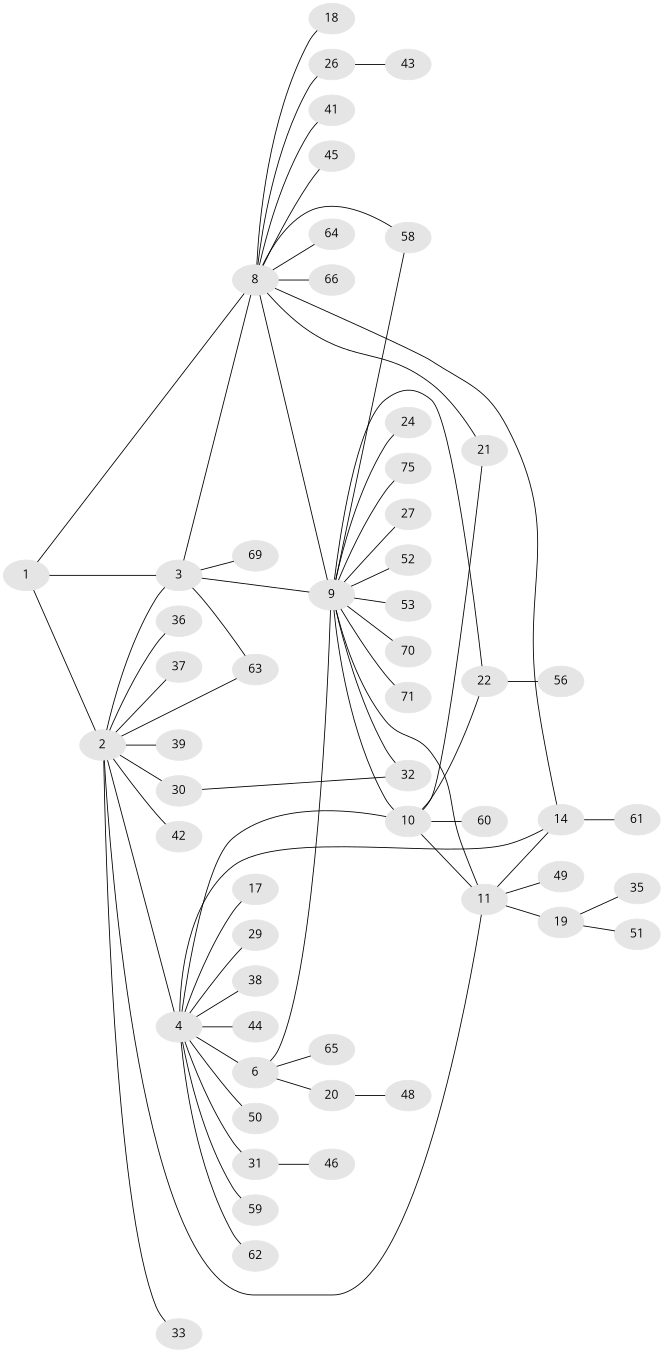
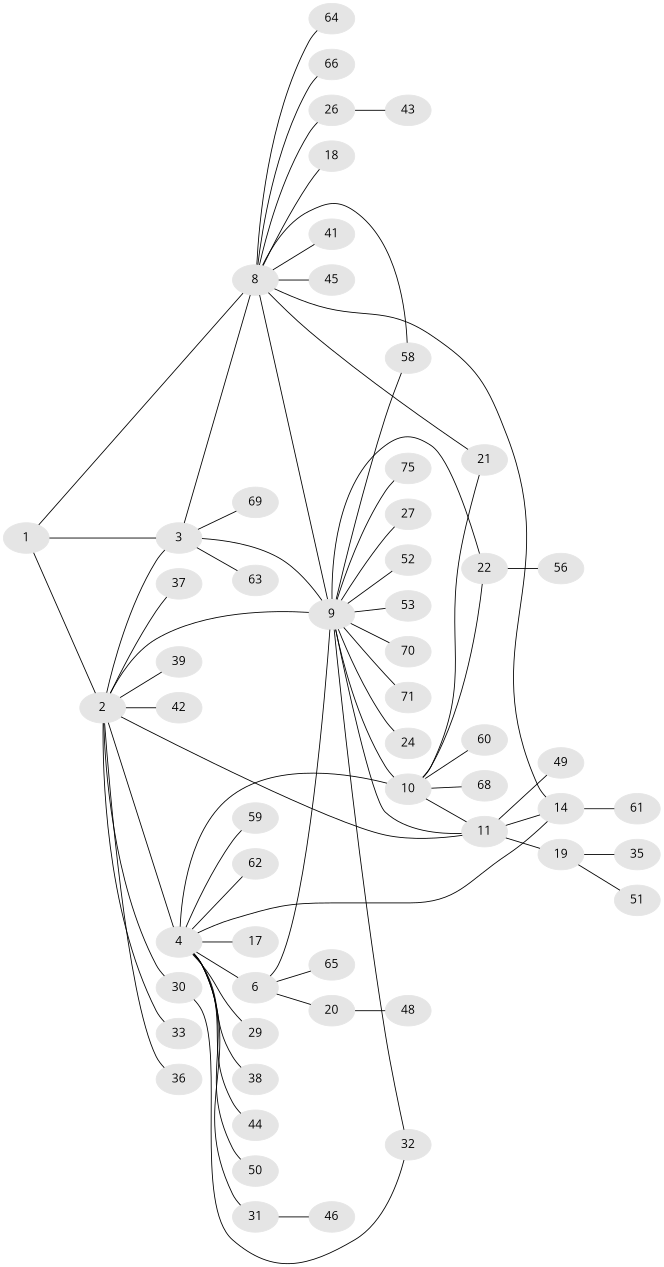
(179, 707) -> (195, 623)
none -> (485, 786)
